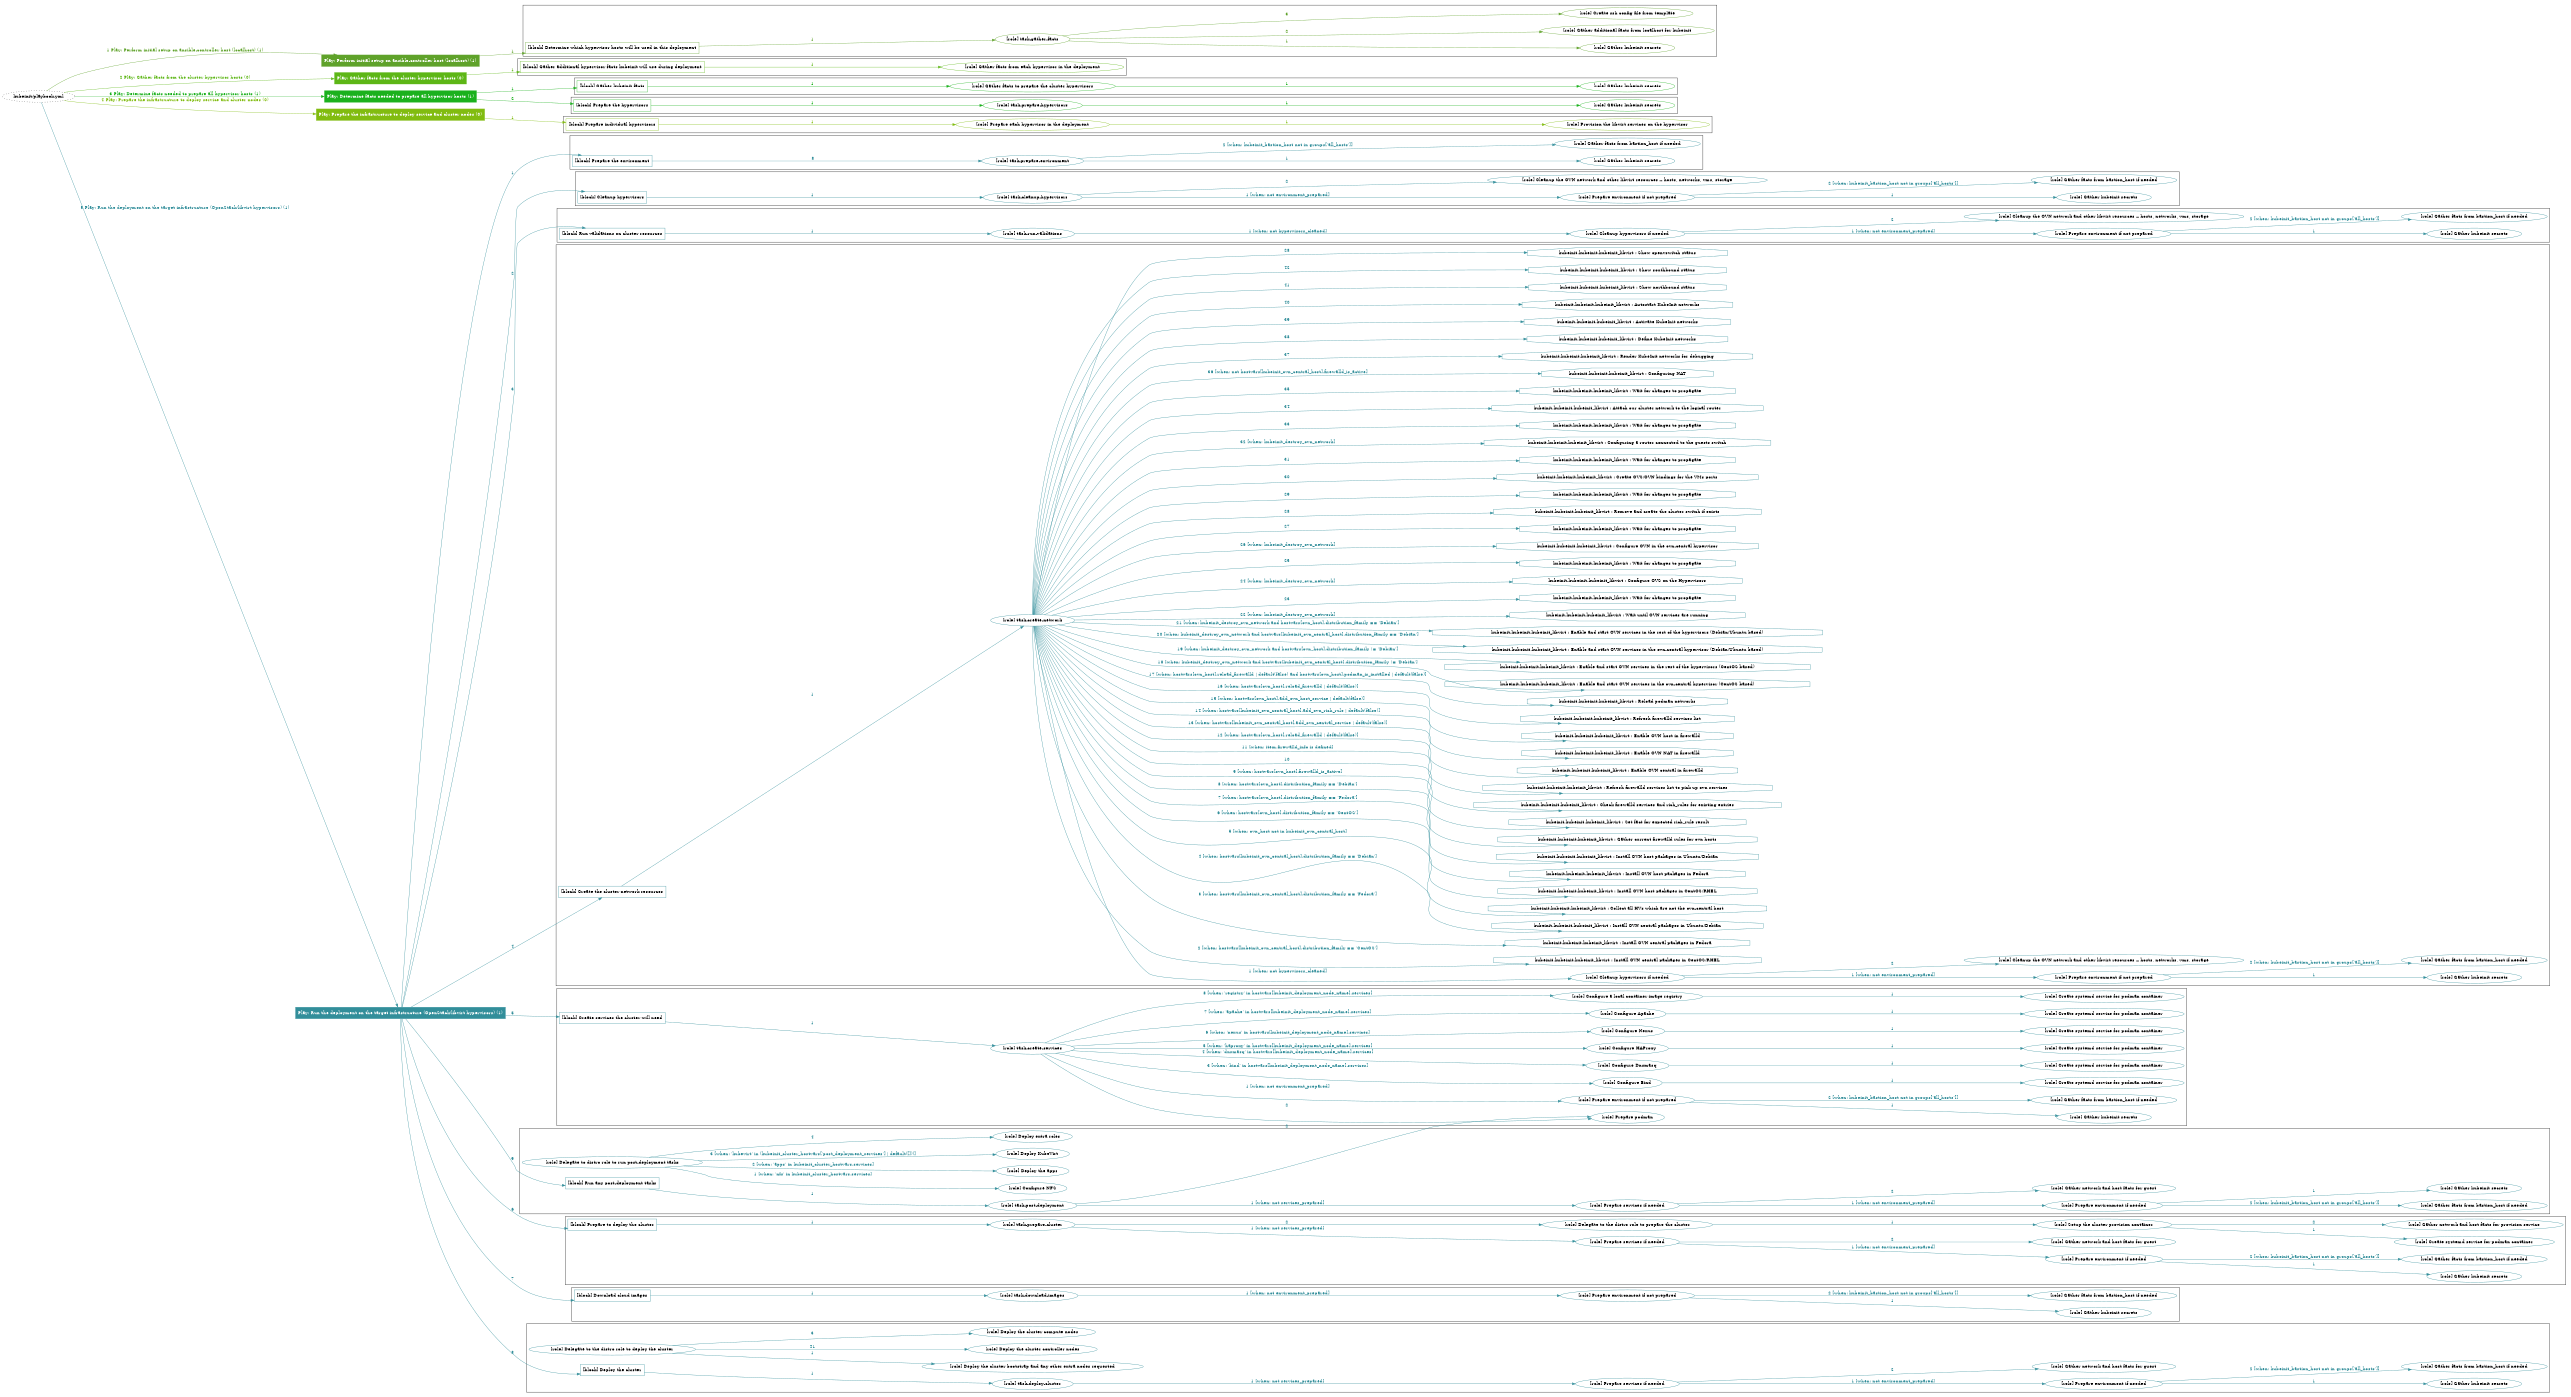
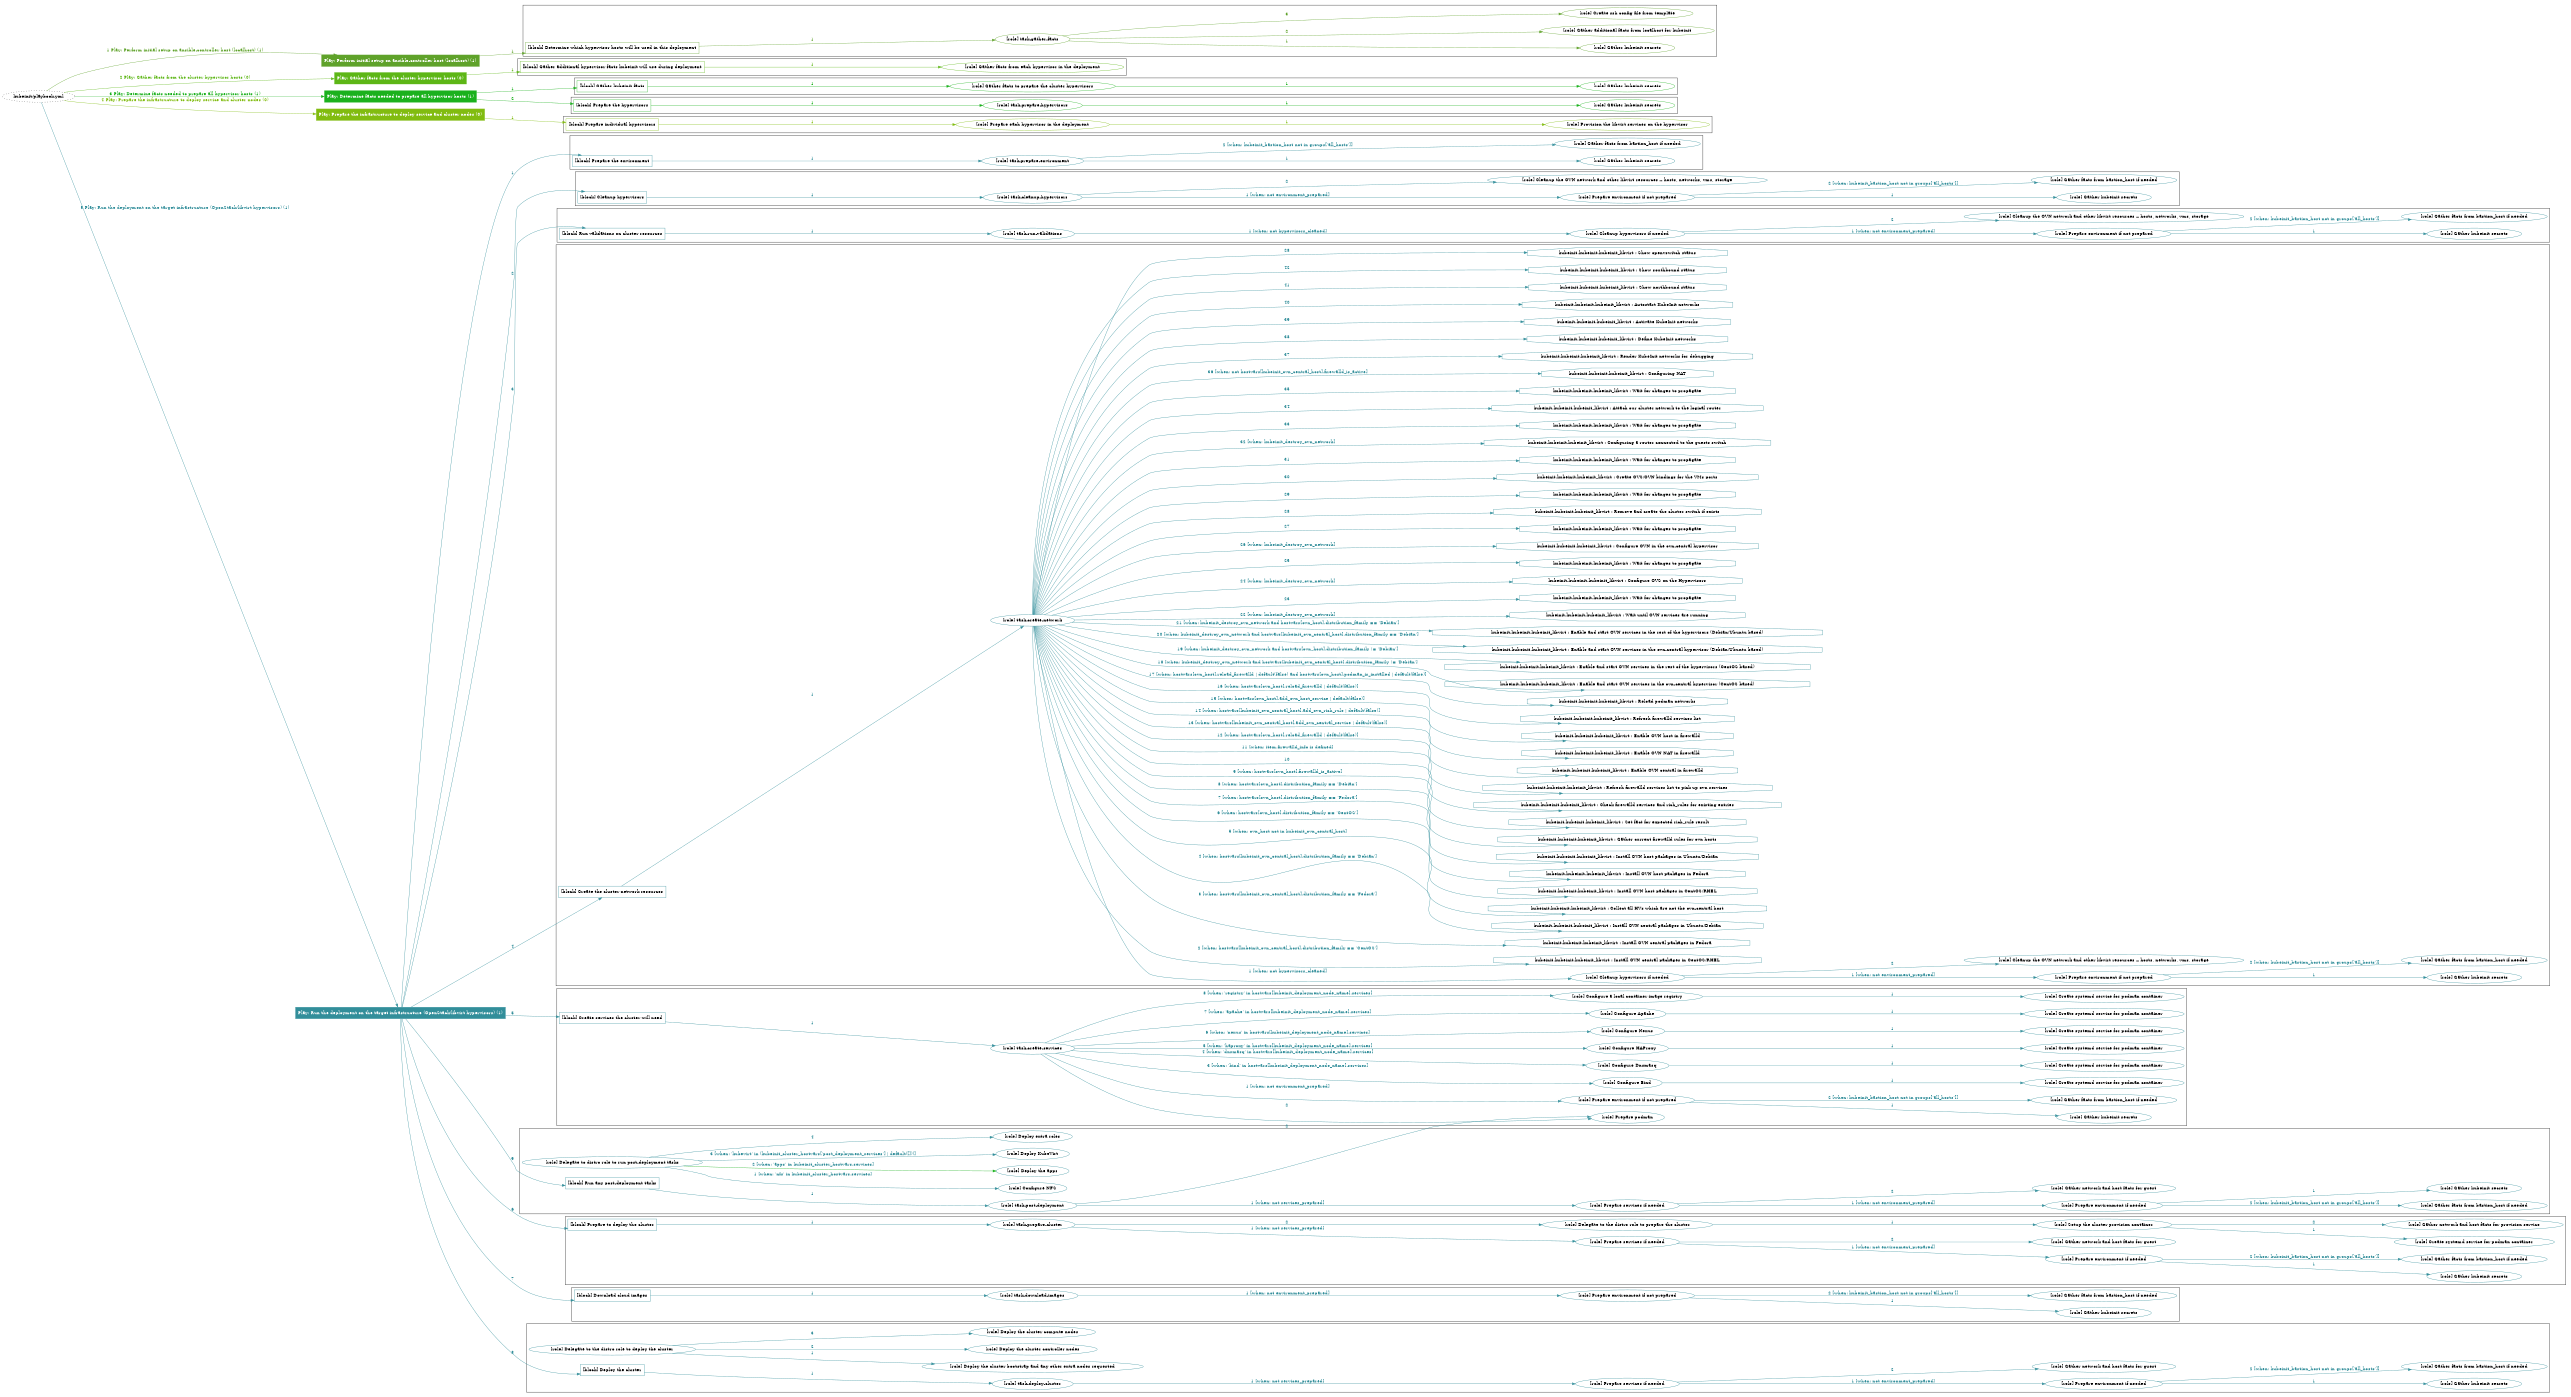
(813, 159) -> (813, 159)
(838, 1170) -> (838, 1170)
(813, 1347) -> (813, 1347)
